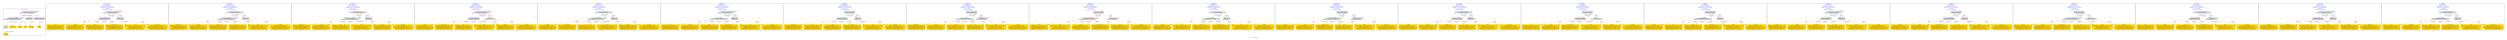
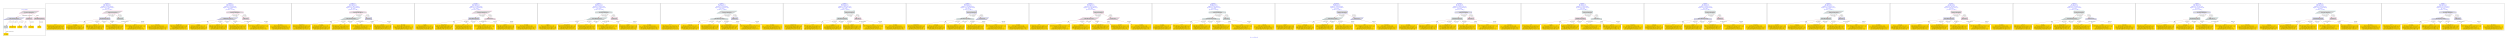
(25, 27) -> (25, 27)
